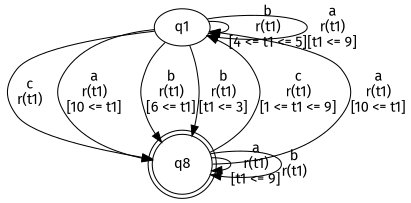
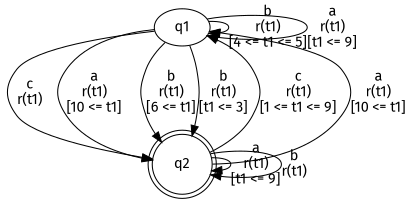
(182, 164) -> (182, 164)
